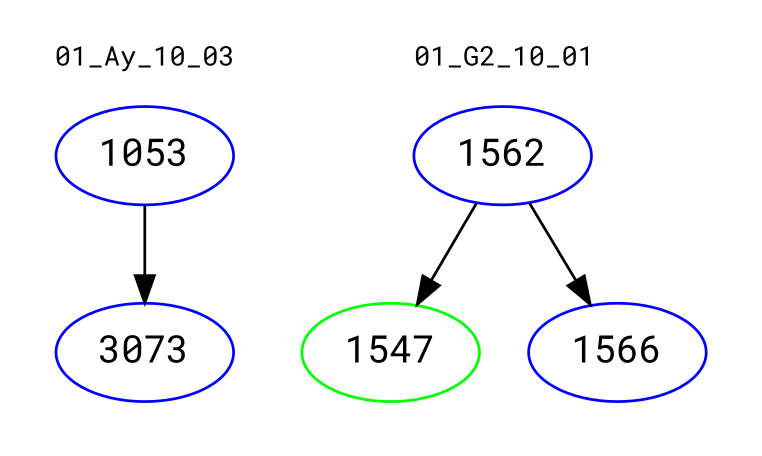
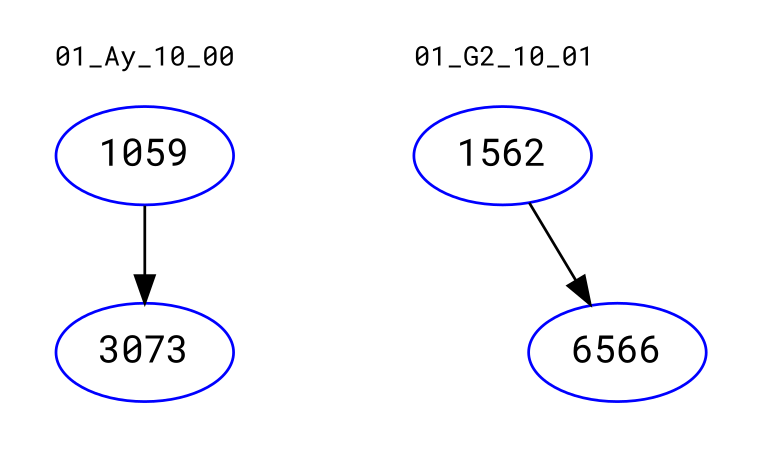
(146, 59) -> (146, 59)
(145, 156) -> (145, 156)
(391, 352) -> none
(617, 352) -> (617, 352)
